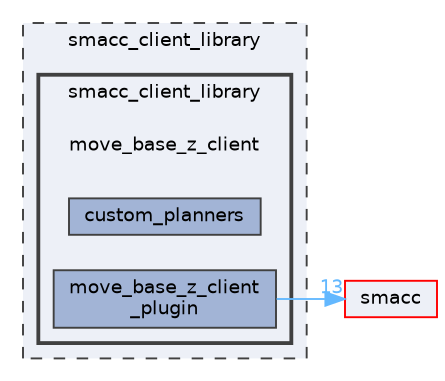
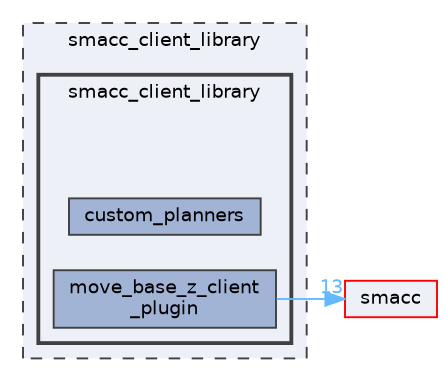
(165, 146) -> none
